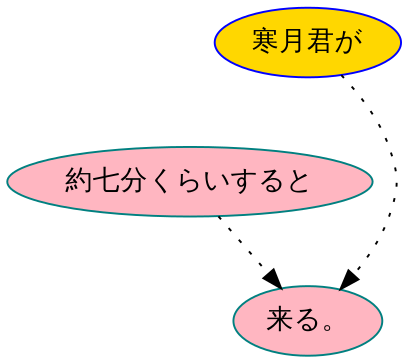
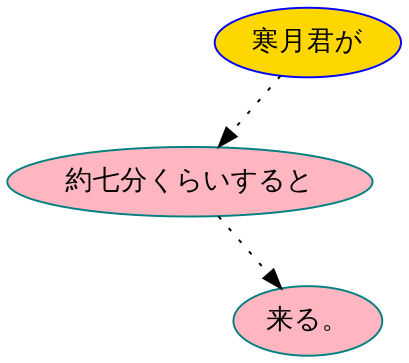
(396, 173) -> (256, 104)
